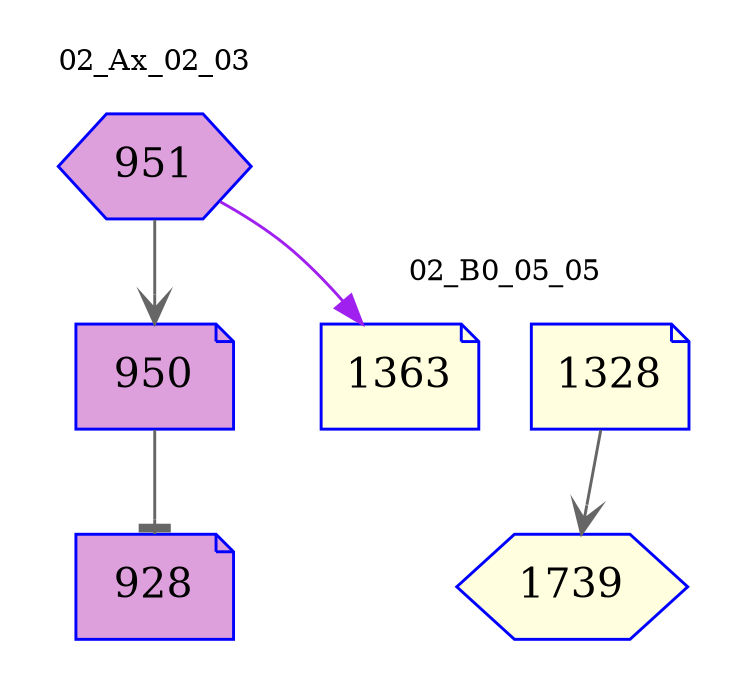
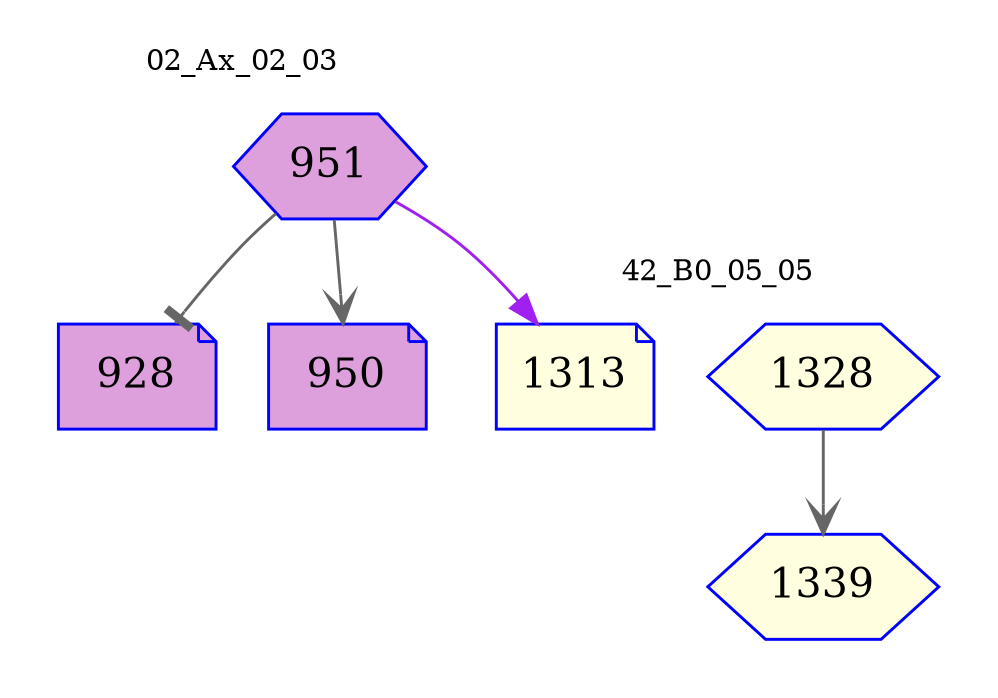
(505, 273) -> (718, 273)
(400, 377) -> (575, 377)
(610, 377) -> (823, 377)
(155, 475) -> (228, 260)
(572, 587) -> (823, 587)
